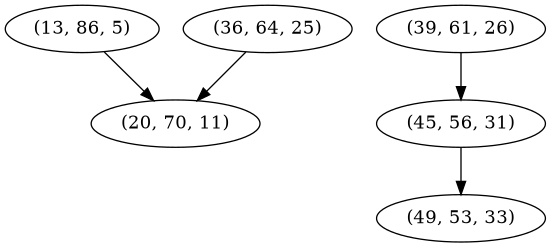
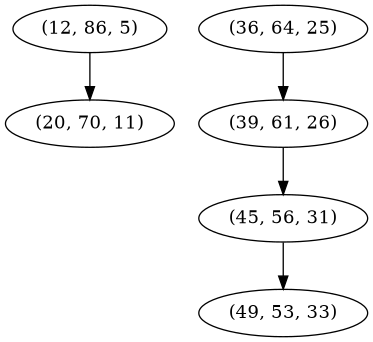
(82, 29) -> (90, 29)
(226, 72) -> (283, 70)
